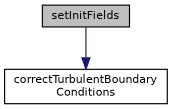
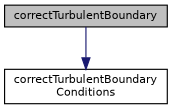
(86, 16) -> (86, 16)
